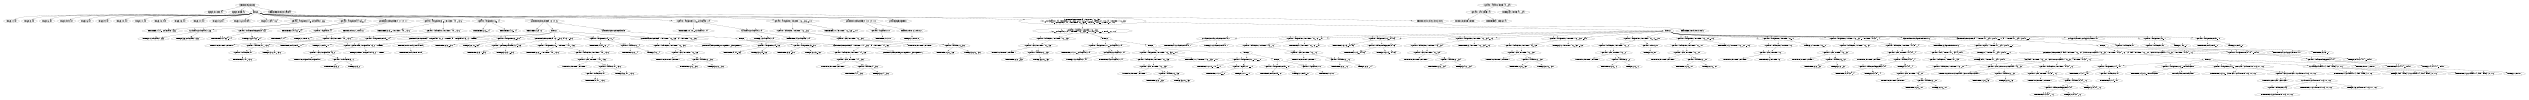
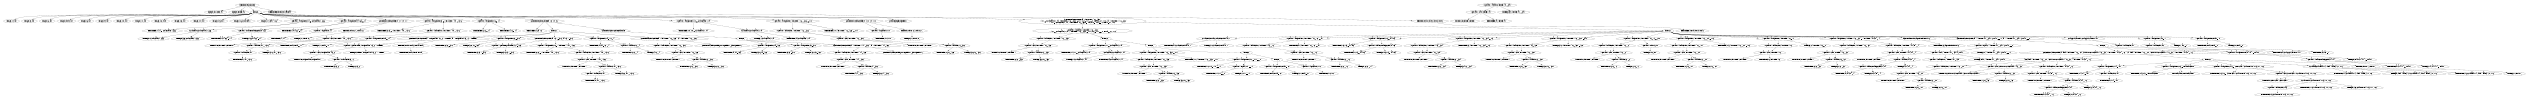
(1497, 21) -> (1497, 21)
